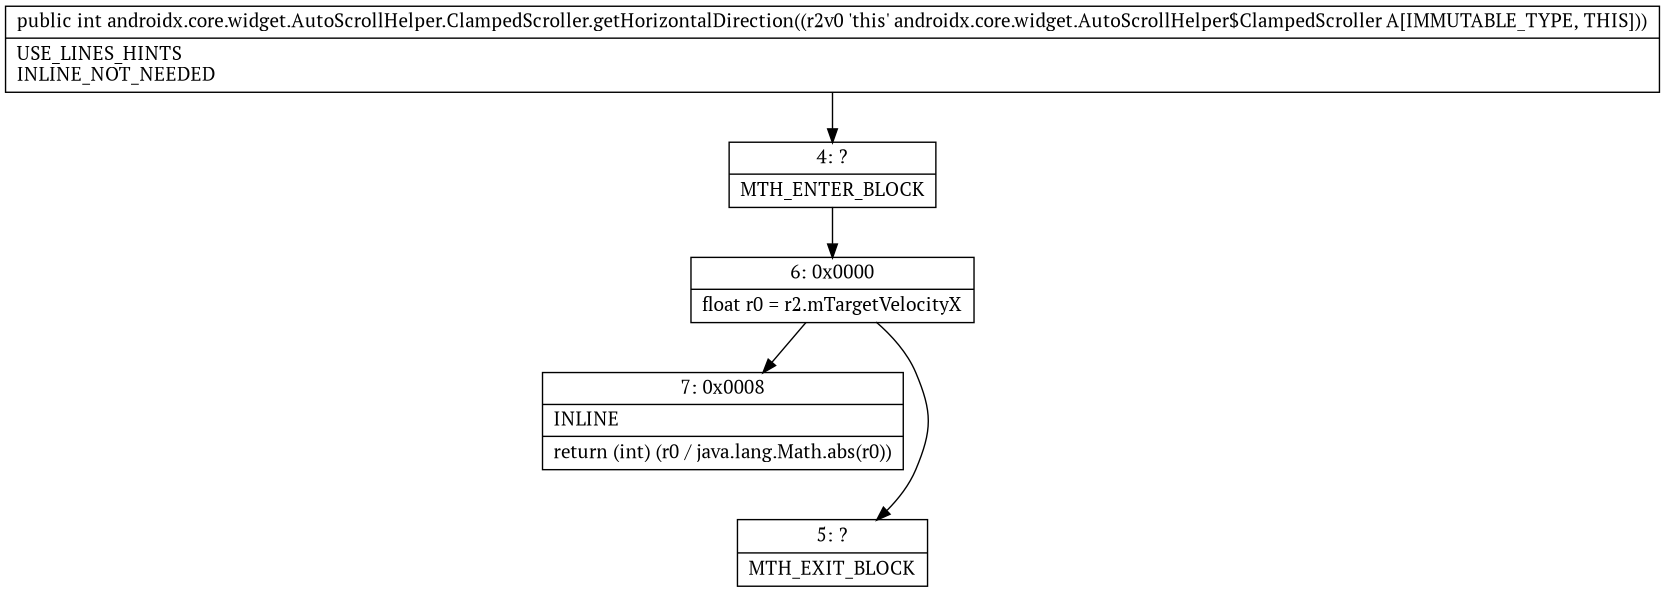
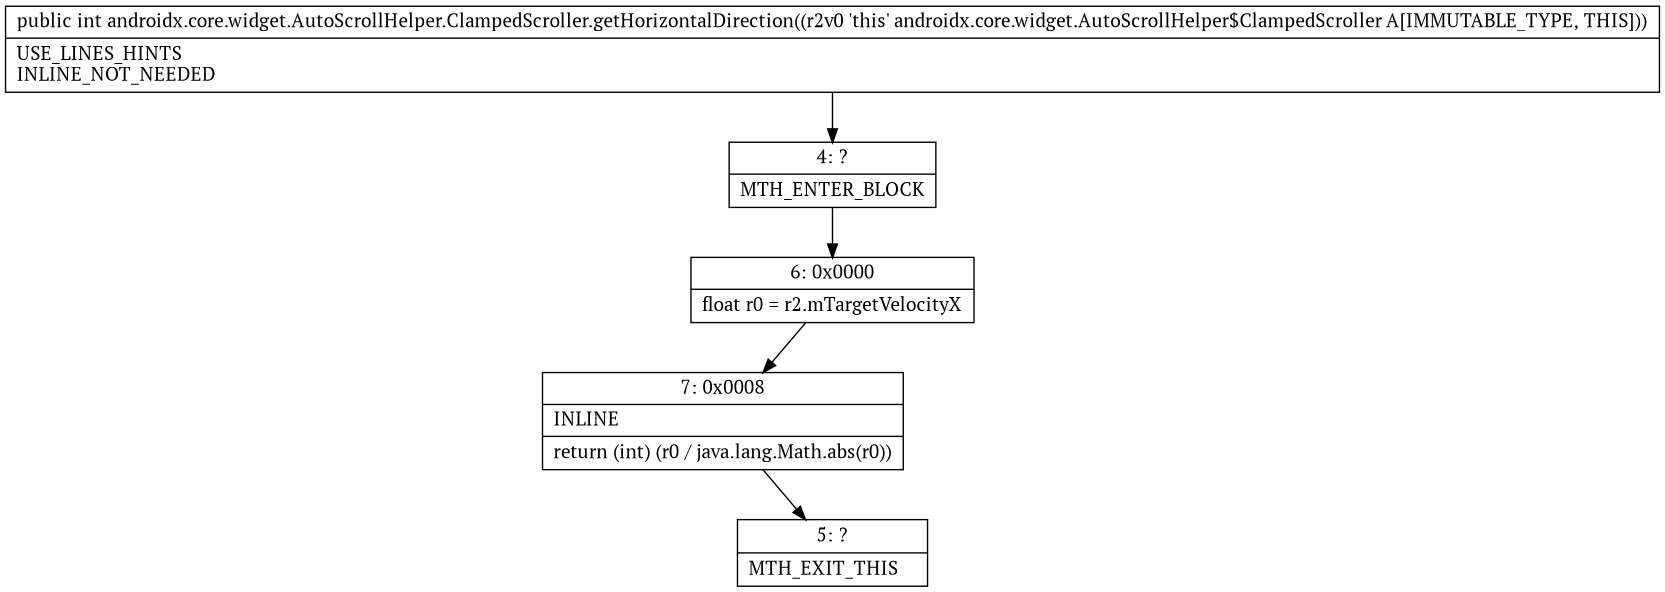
(928, 414) -> (779, 489)
(833, 569) -> (824, 569)
